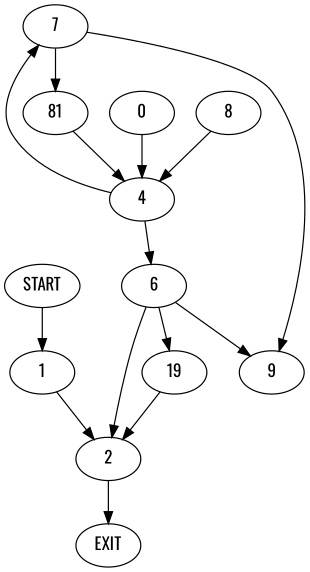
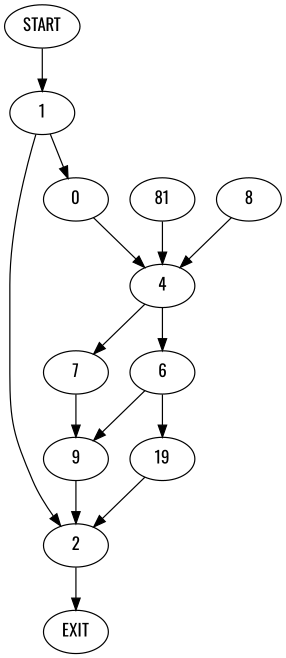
(56, 64) -> none
none -> (57, 151)
(127, 365) -> (76, 496)
